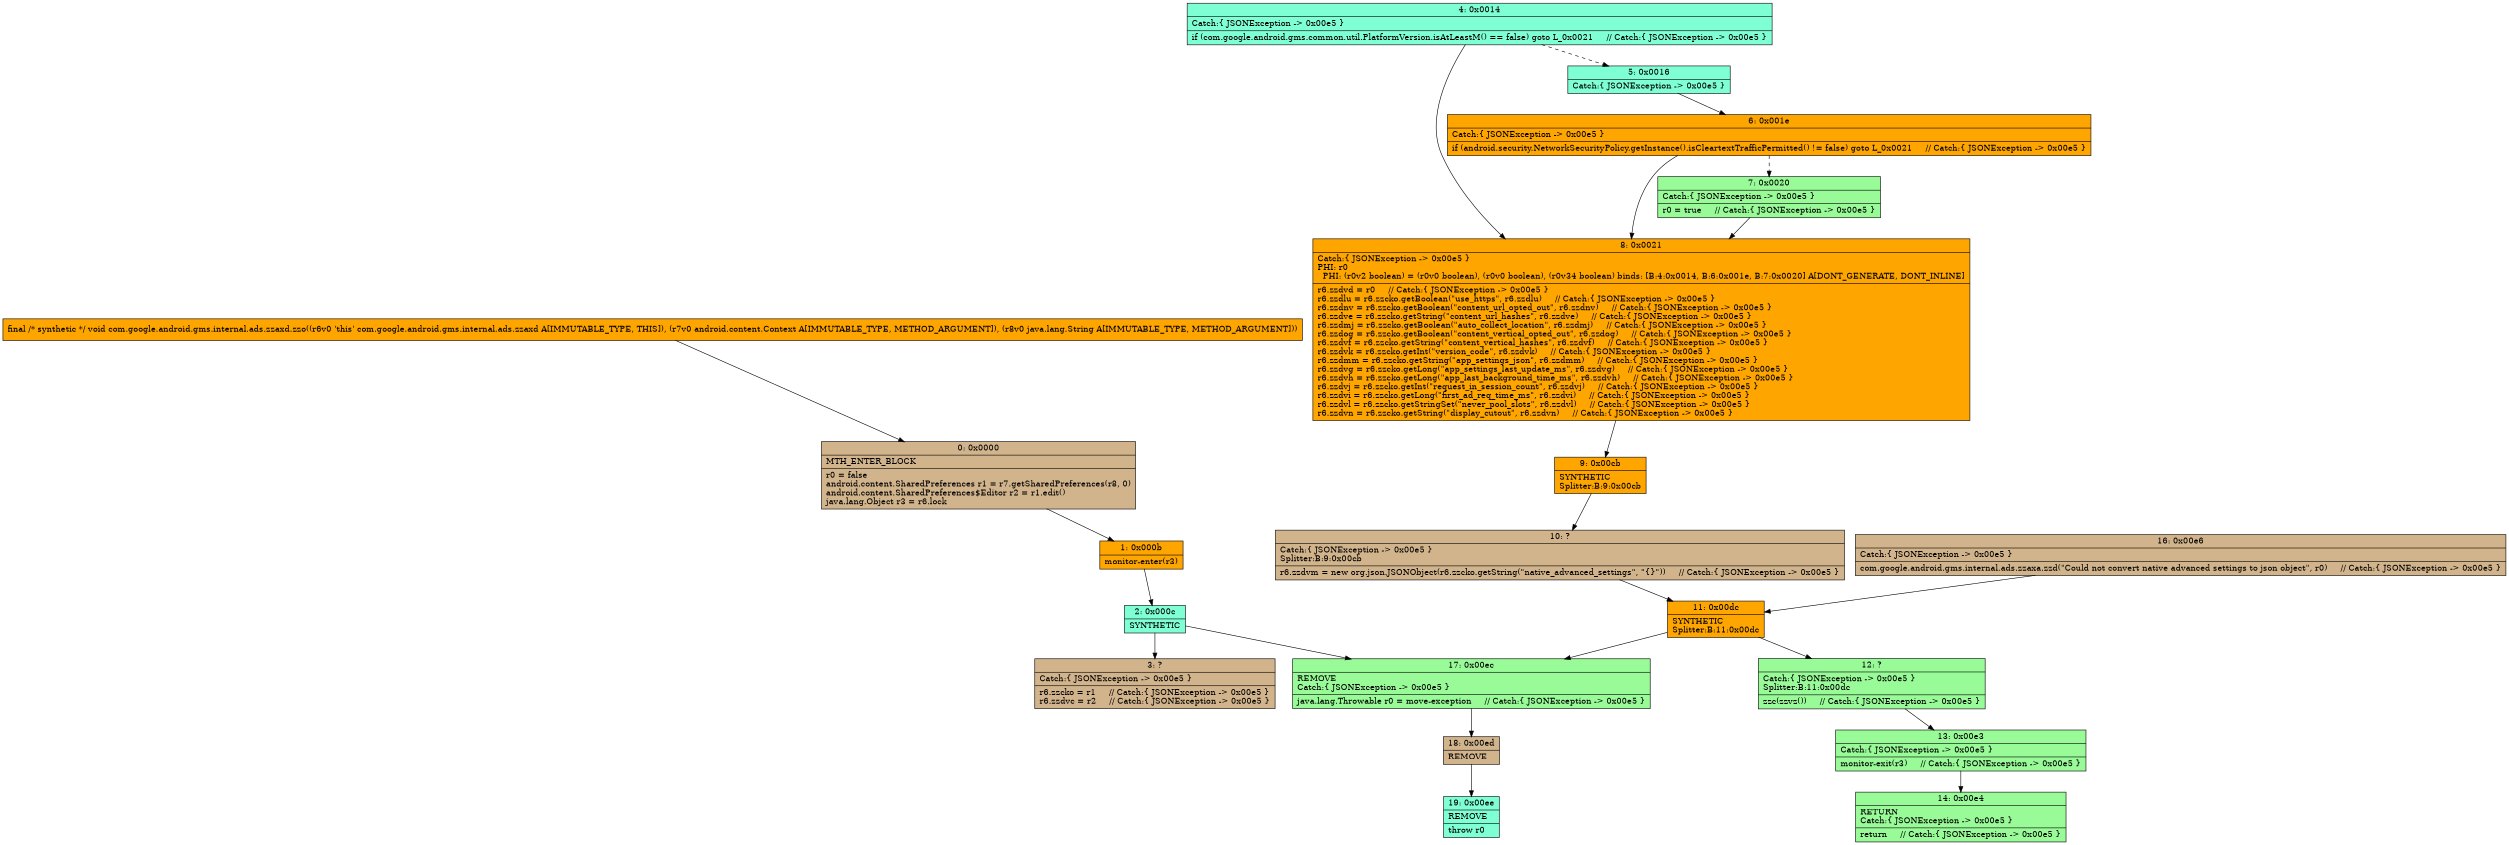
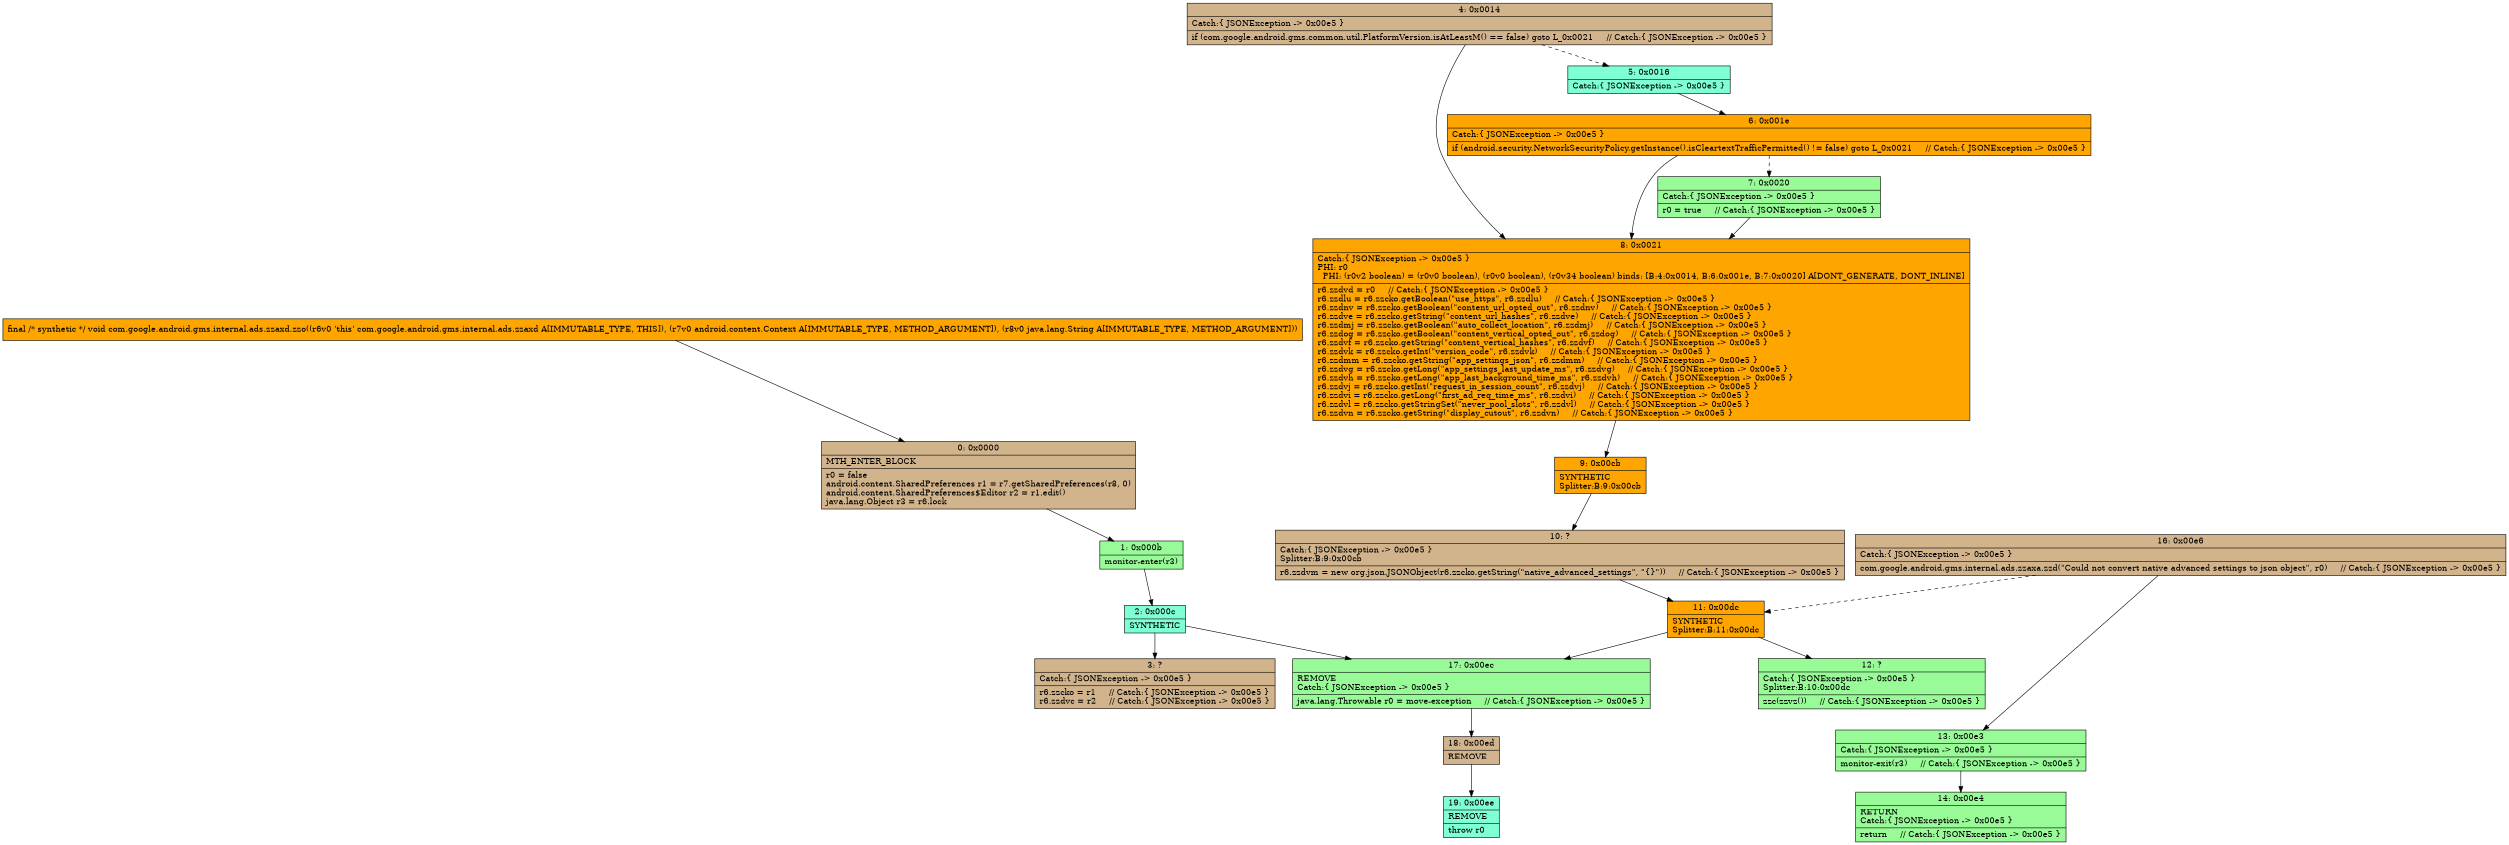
(1480, 24) -> (1480, 24)
(1141, 555) -> (1141, 555)
(1903, 593) -> (1903, 593)
(1807, 688) -> (1807, 688)
(1917, 718) -> (2073, 651)
